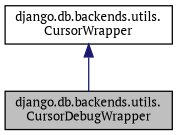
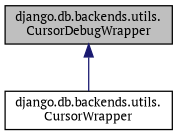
(89, 74) -> (89, 74)
